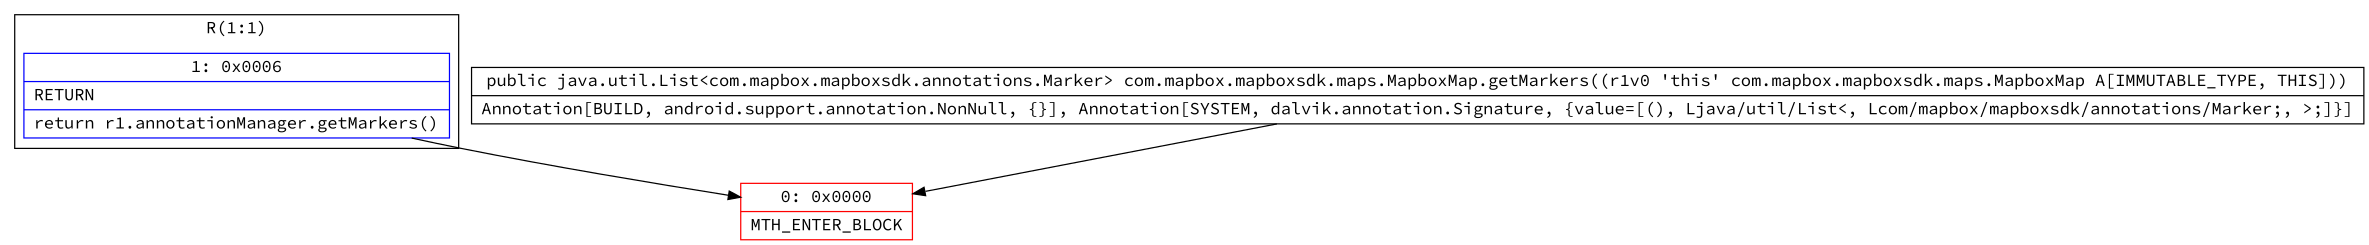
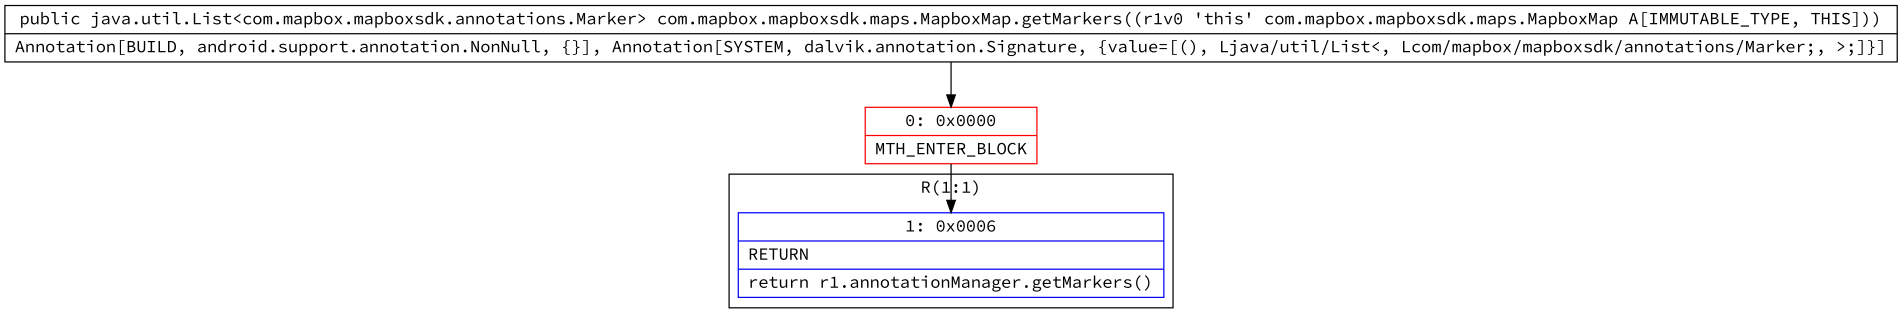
(570, 169) -> (951, 182)
